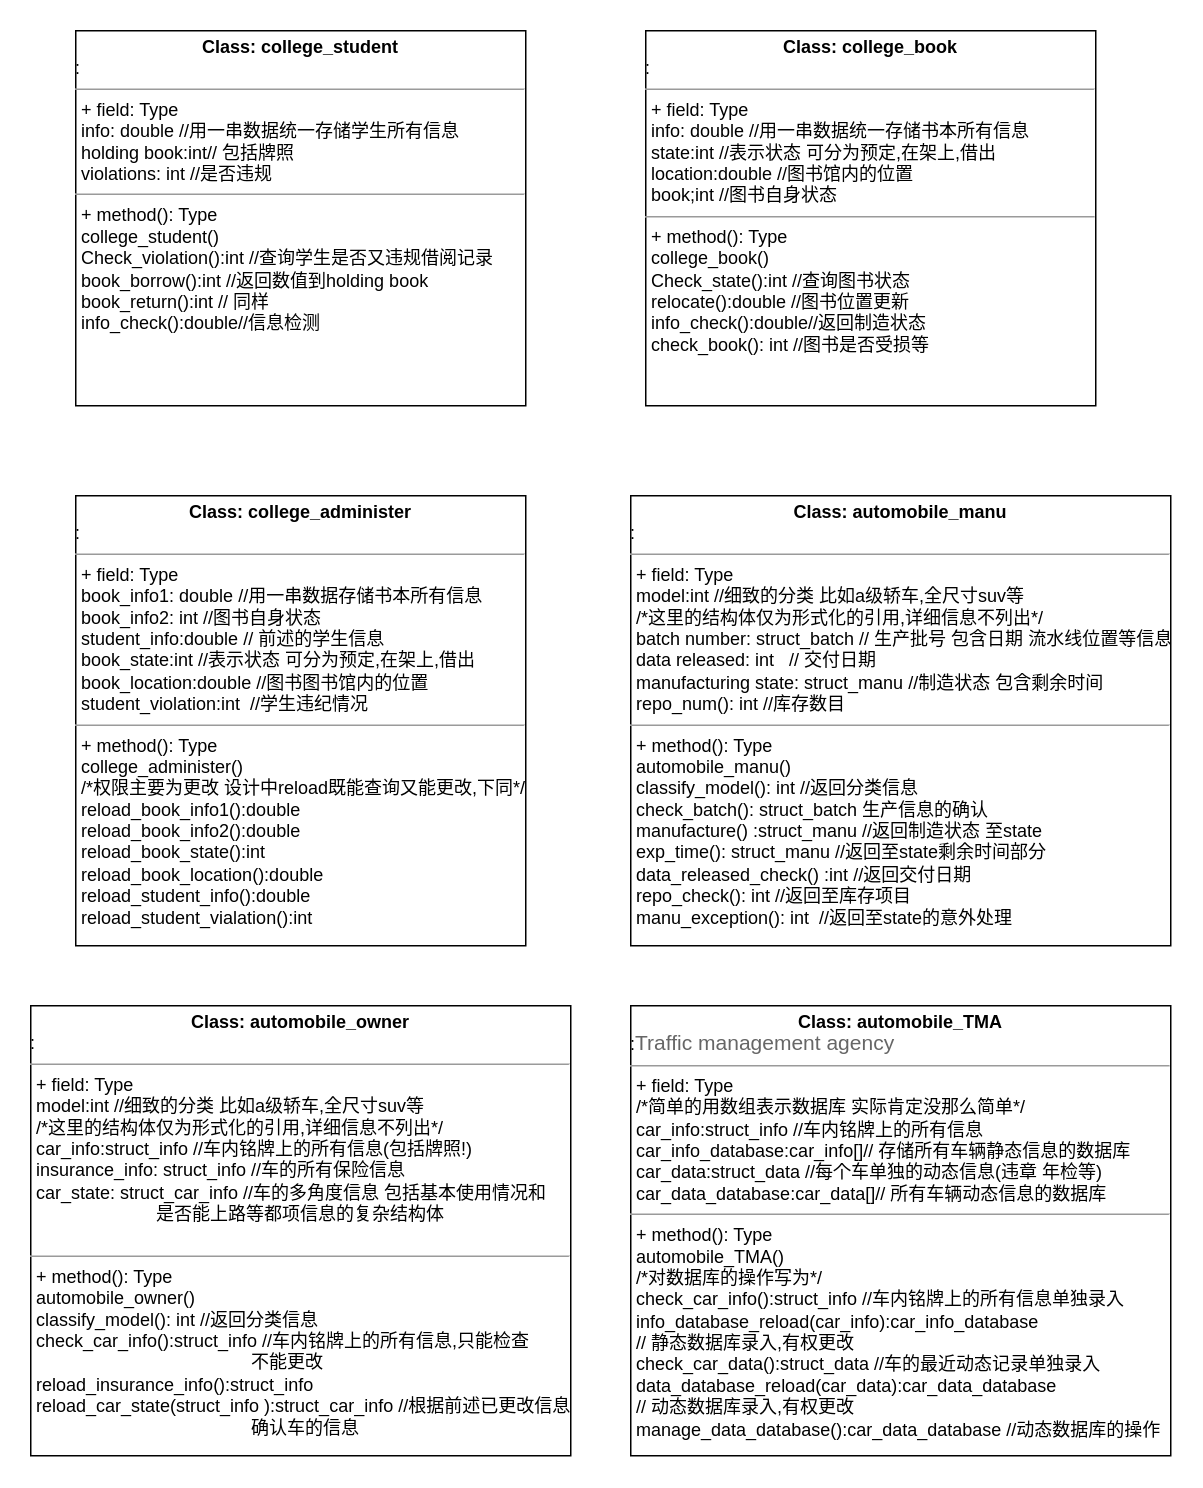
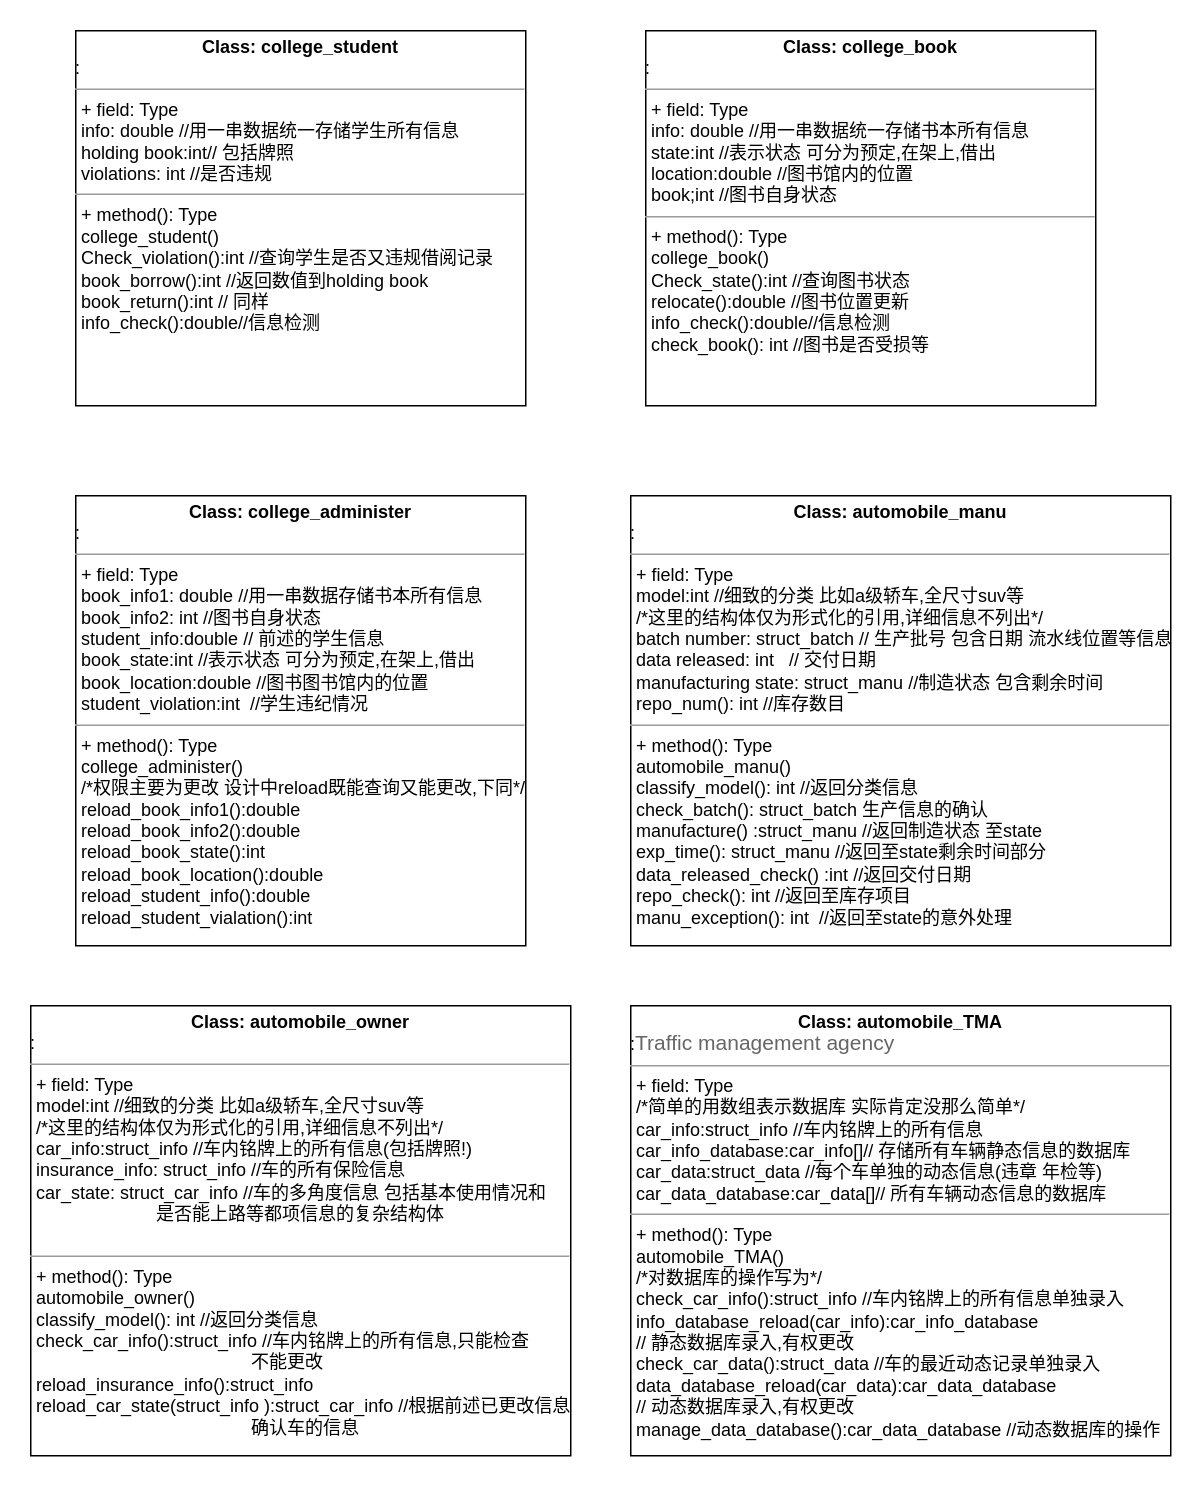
(845, 171) -> (845, 171)
